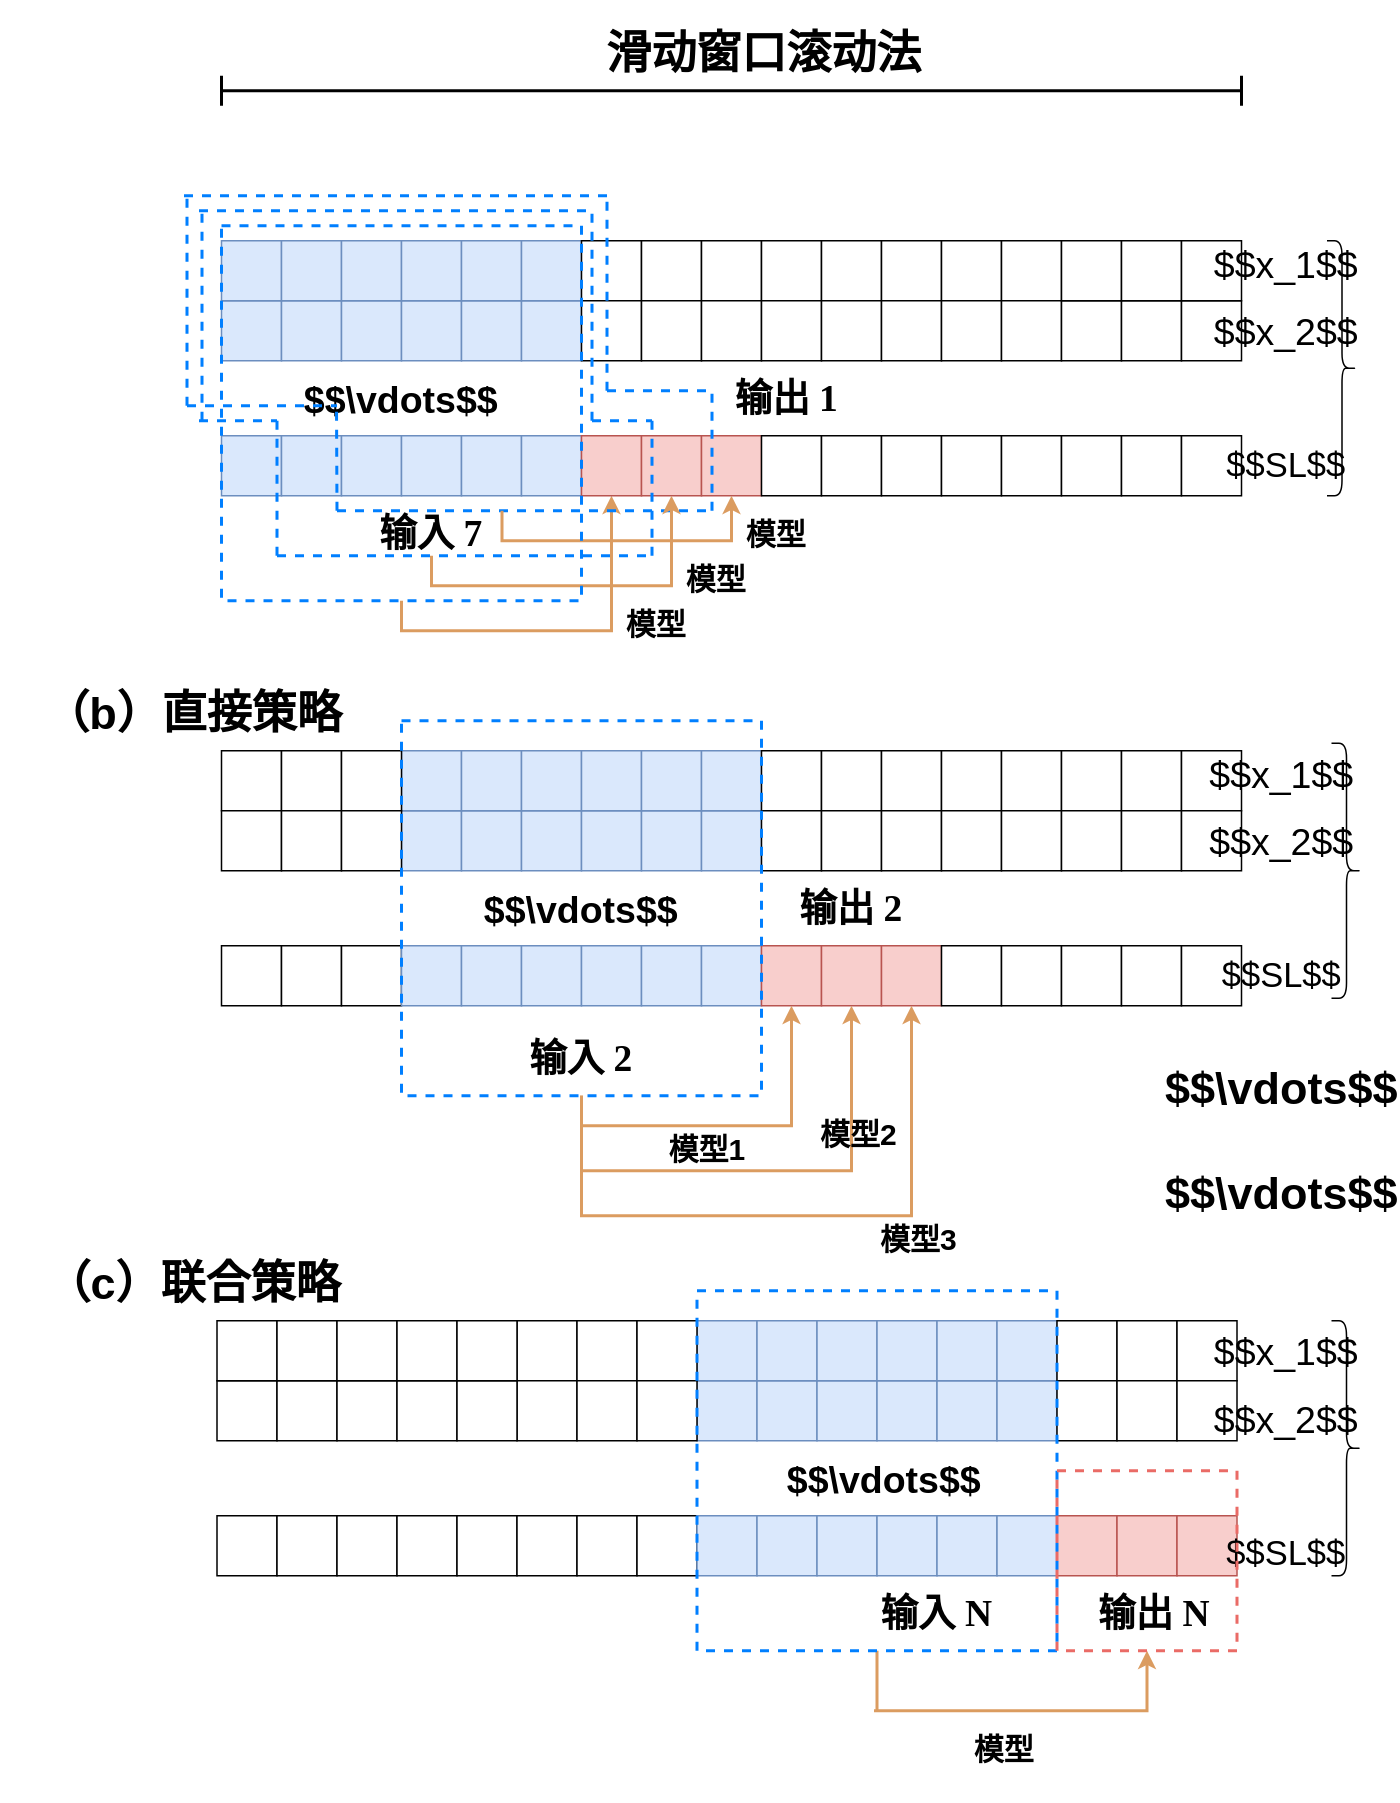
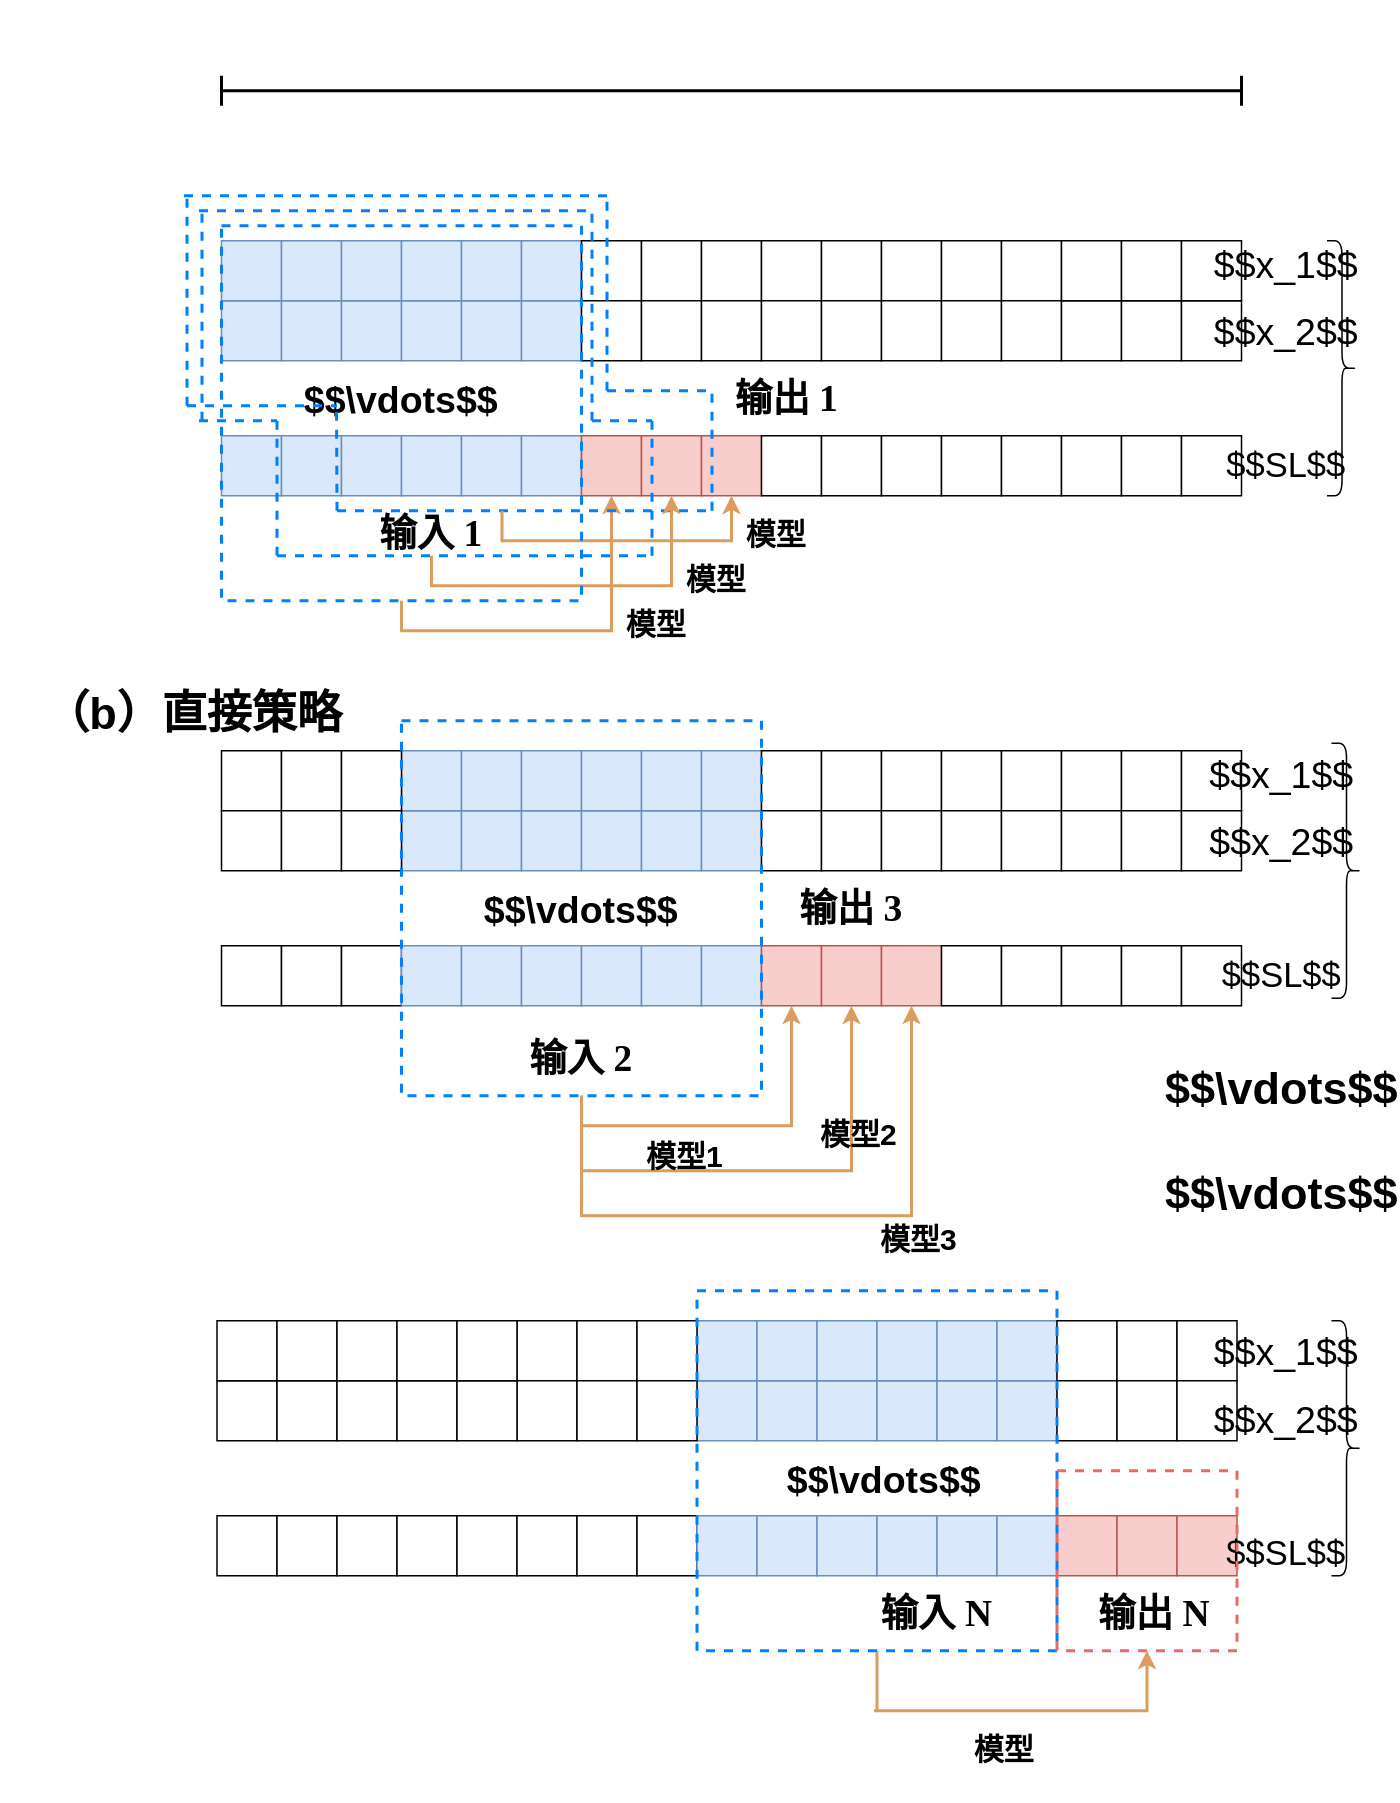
(764, 53) -> none
(431, 533) -> (431, 533)
(851, 908) -> (851, 908)
(707, 1148) -> (685, 1156)
(194, 1283) -> none
